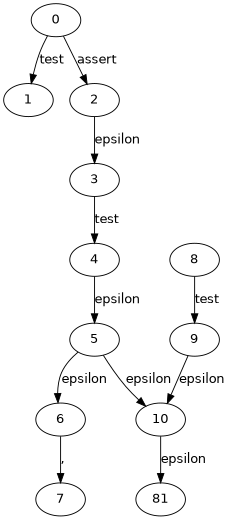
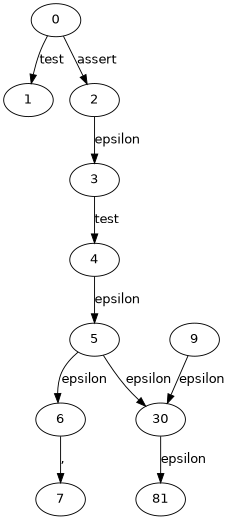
(195, 260) -> none
(161, 420) -> (161, 420)
